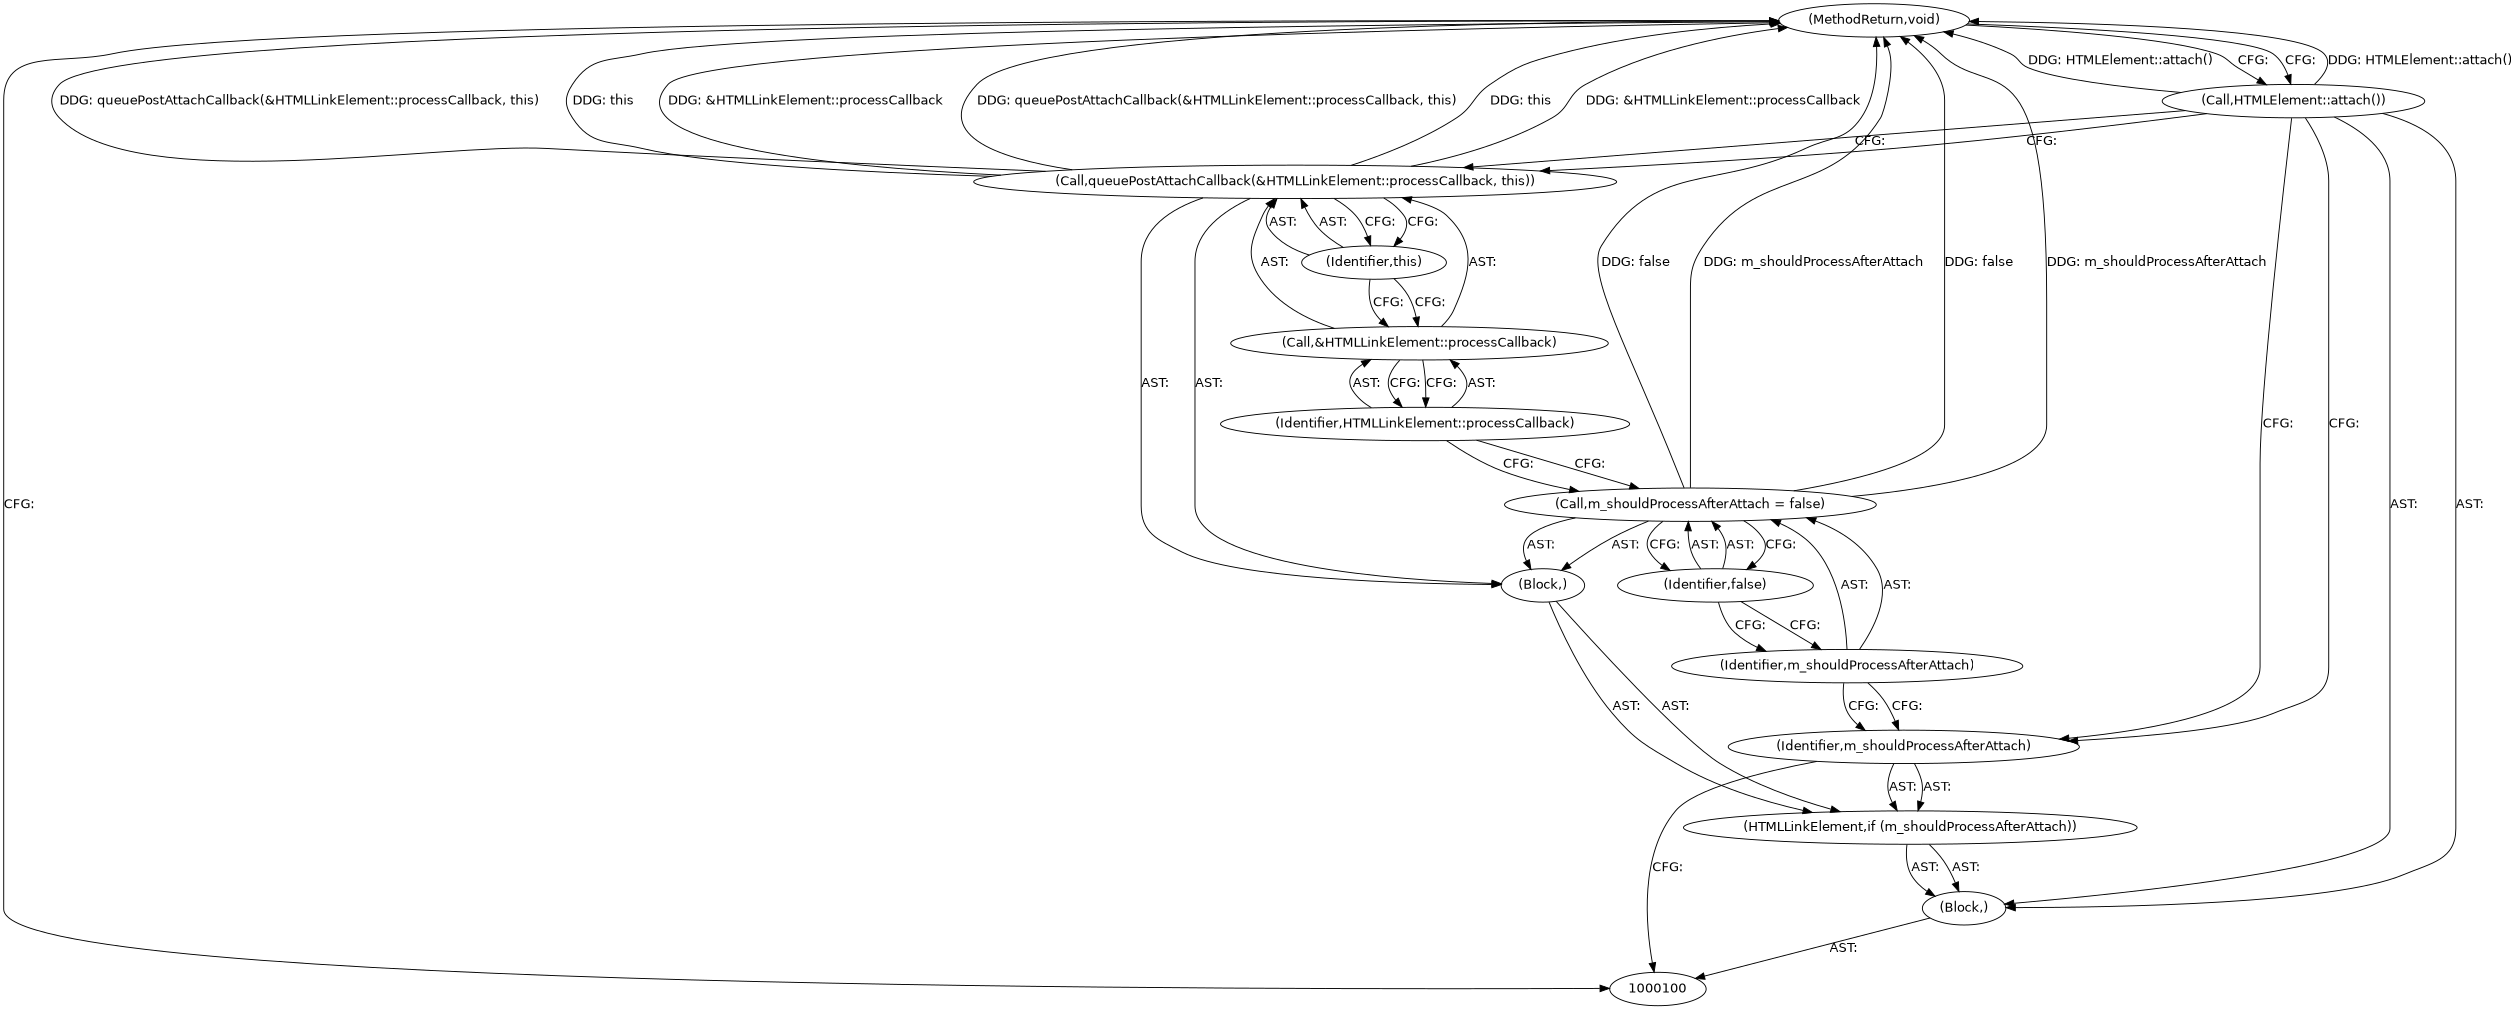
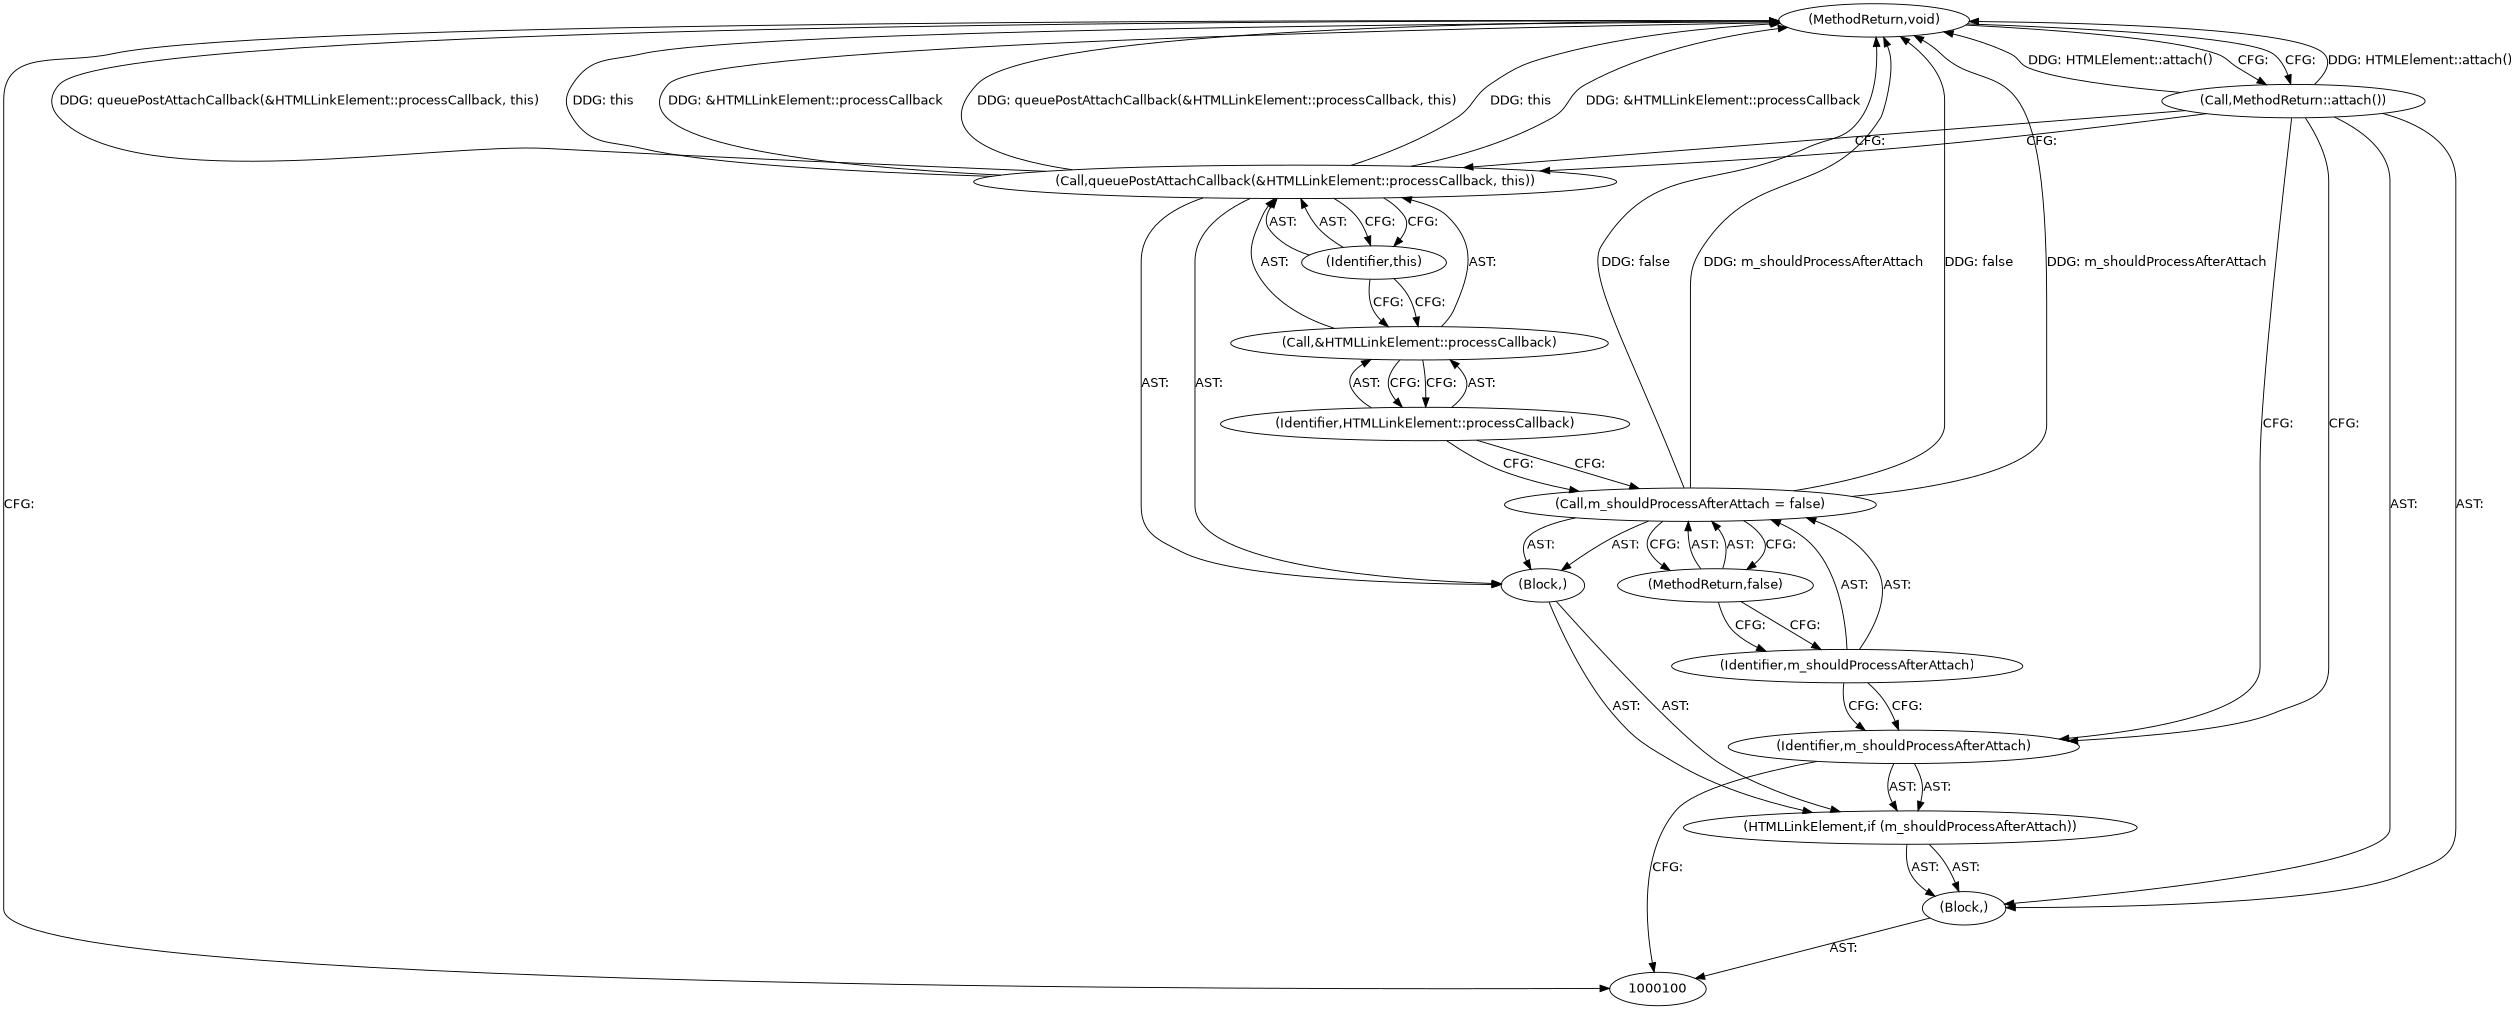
(2293, 101) -> (2293, 101)
(1715, 585) -> (1715, 585)
